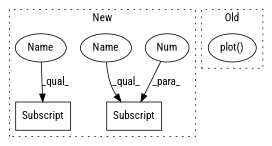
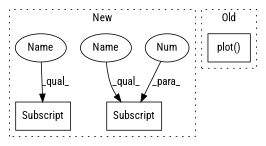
(232, 48) -> (229, 48)
